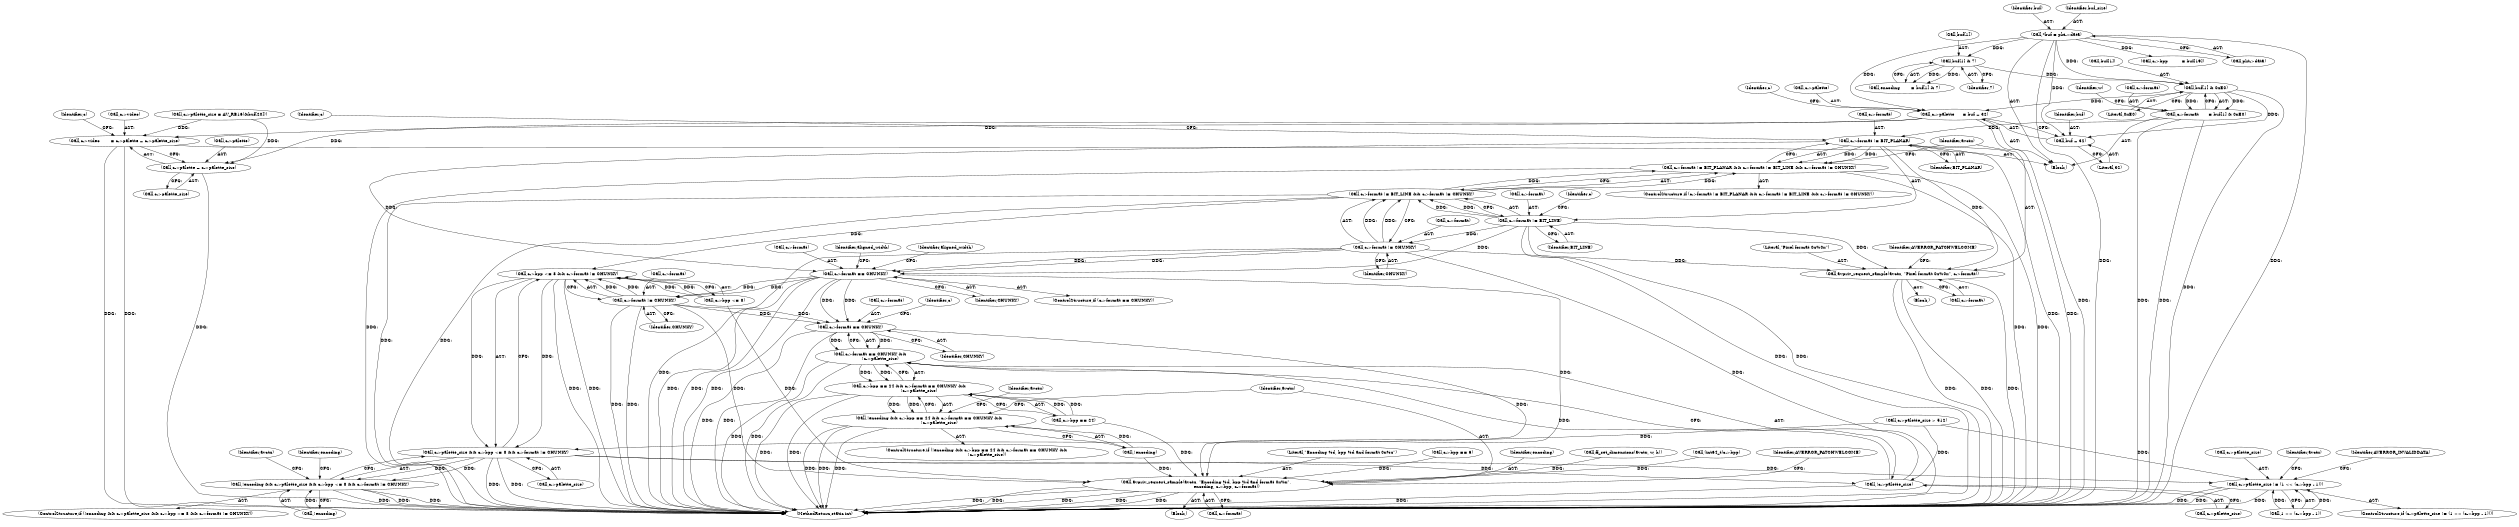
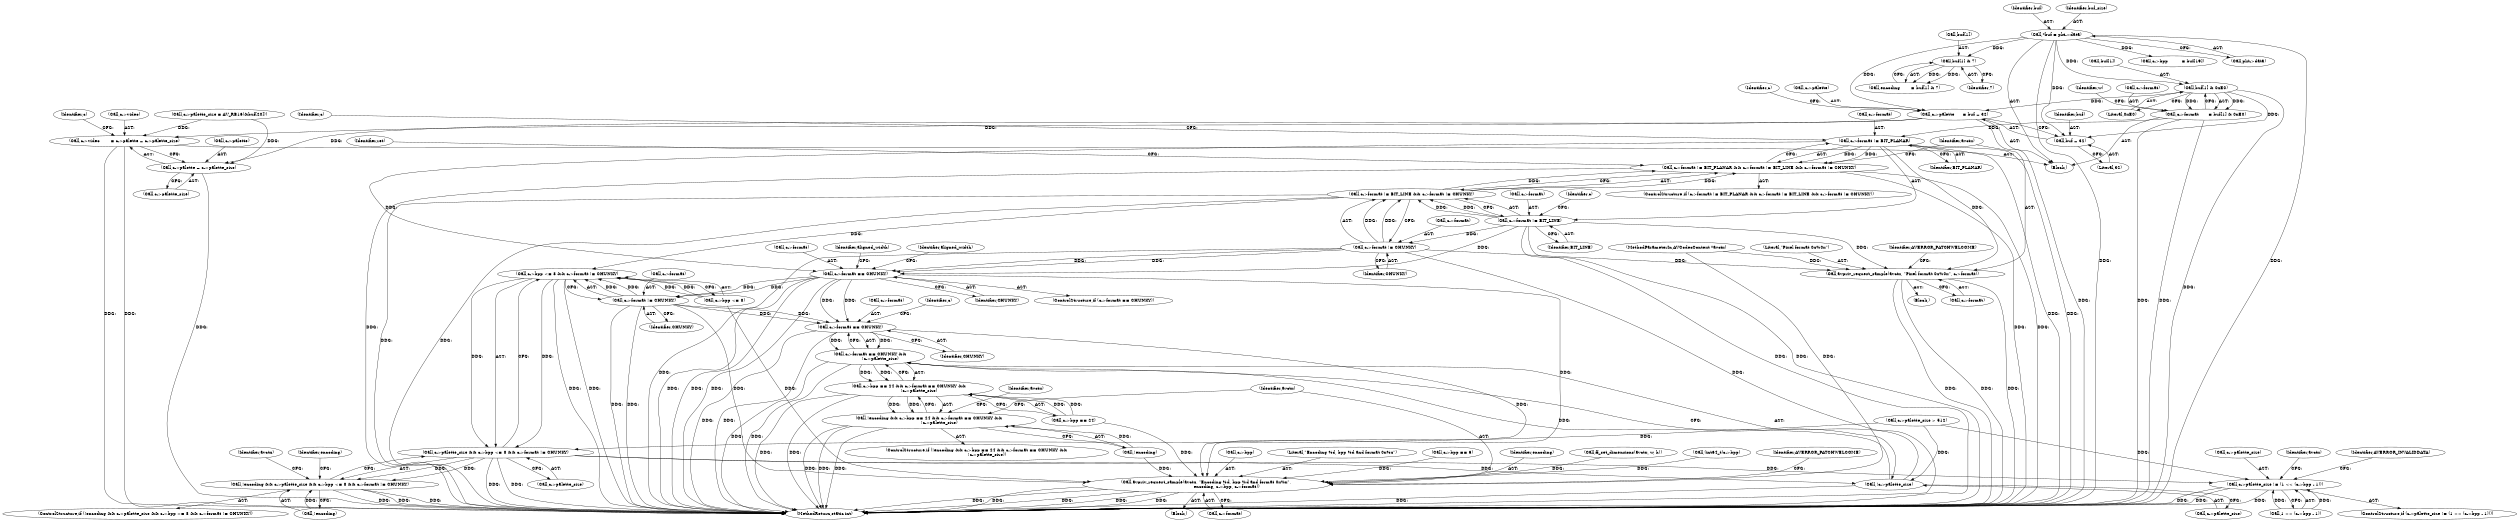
(2078, 79) -> none
none -> (370, 141)
none -> (1676, 248)
none -> (1240, 453)
